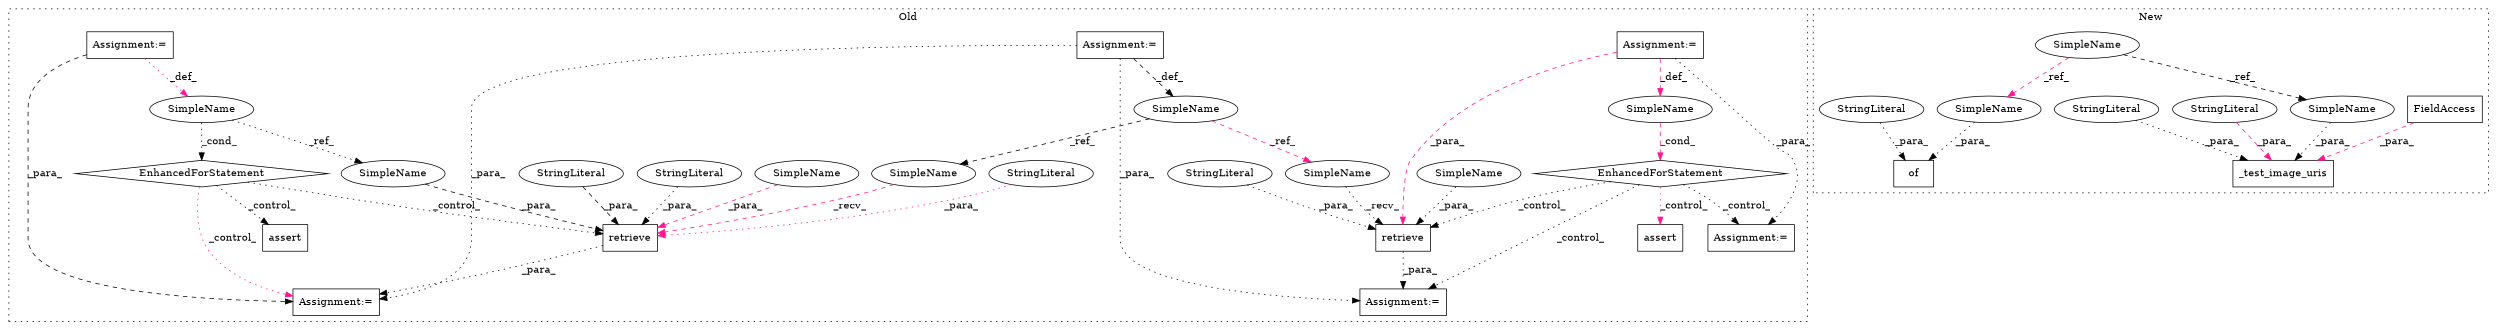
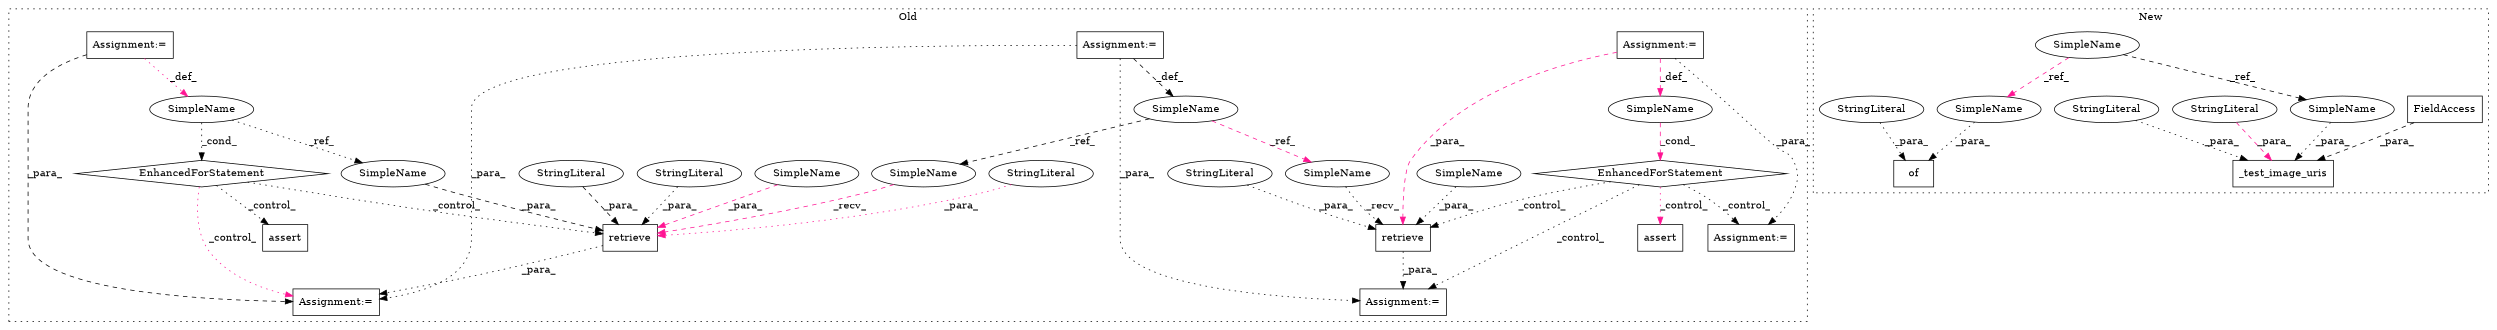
(2369, 141) -> (2369, 141)
